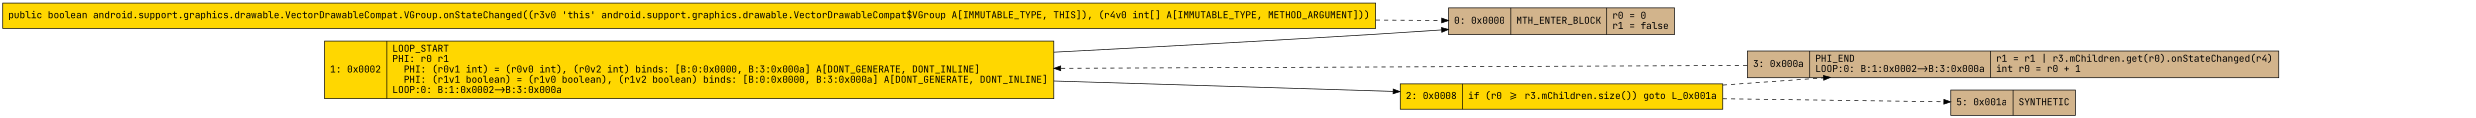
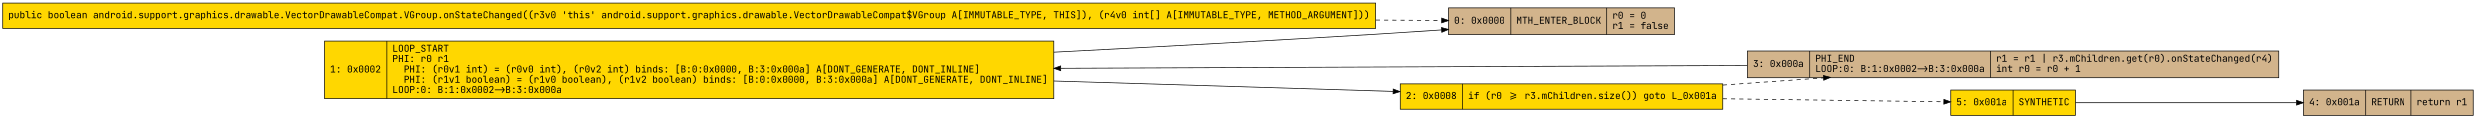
(1404, 67) -> (1404, 67)
(2013, 103) -> (2013, 103)
none -> (2388, 103)
